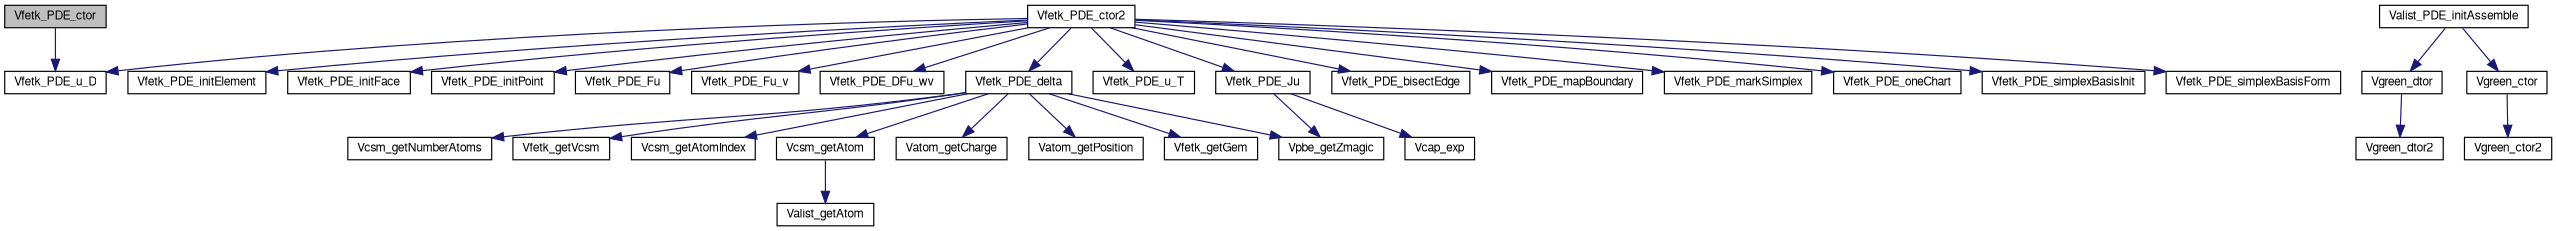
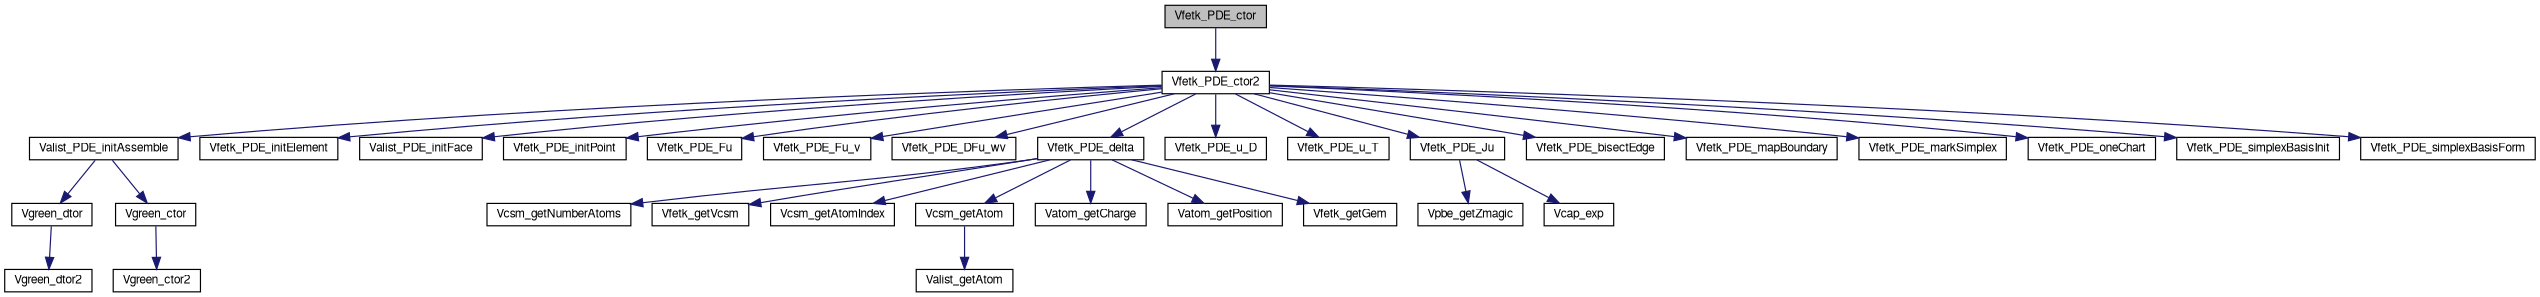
(55, 44) -> (1216, 44)
(349, 83) -> (421, 149)
none -> (651, 106)
(1169, 114) -> none
